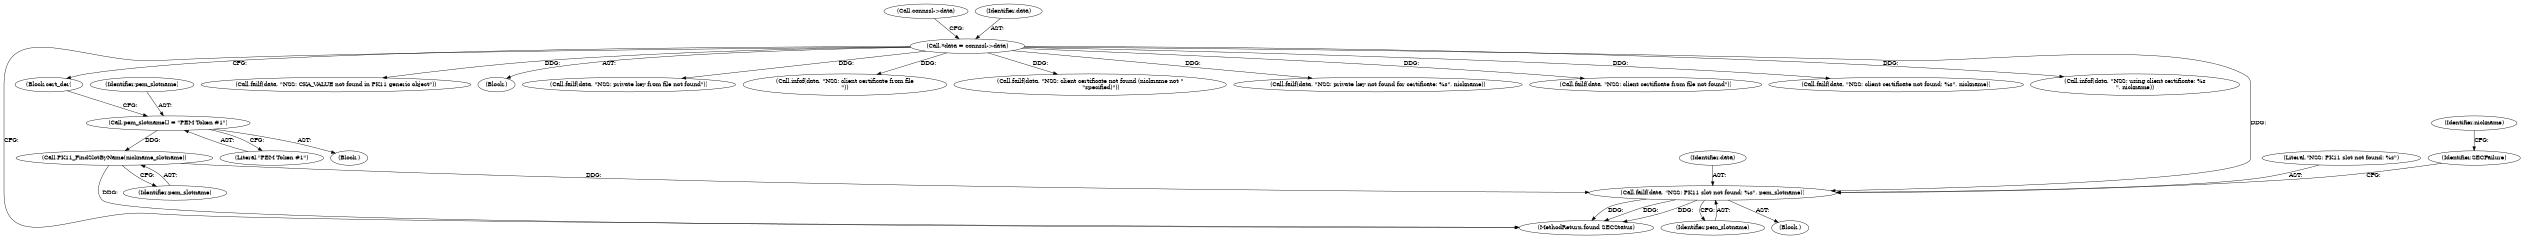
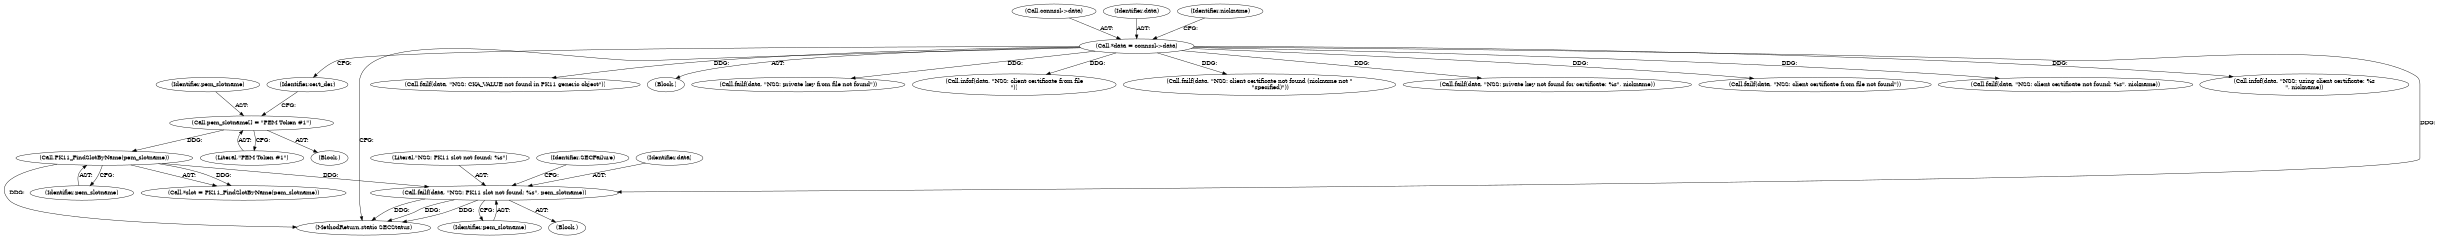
(958, 29) -> (1108, 29)
(49, 85) -> (307, 85)
(2474, 139) -> (1181, 28)
(114, 158) -> (104, 158)
none -> (244, 193)
(1586, 228) -> (364, 228)
